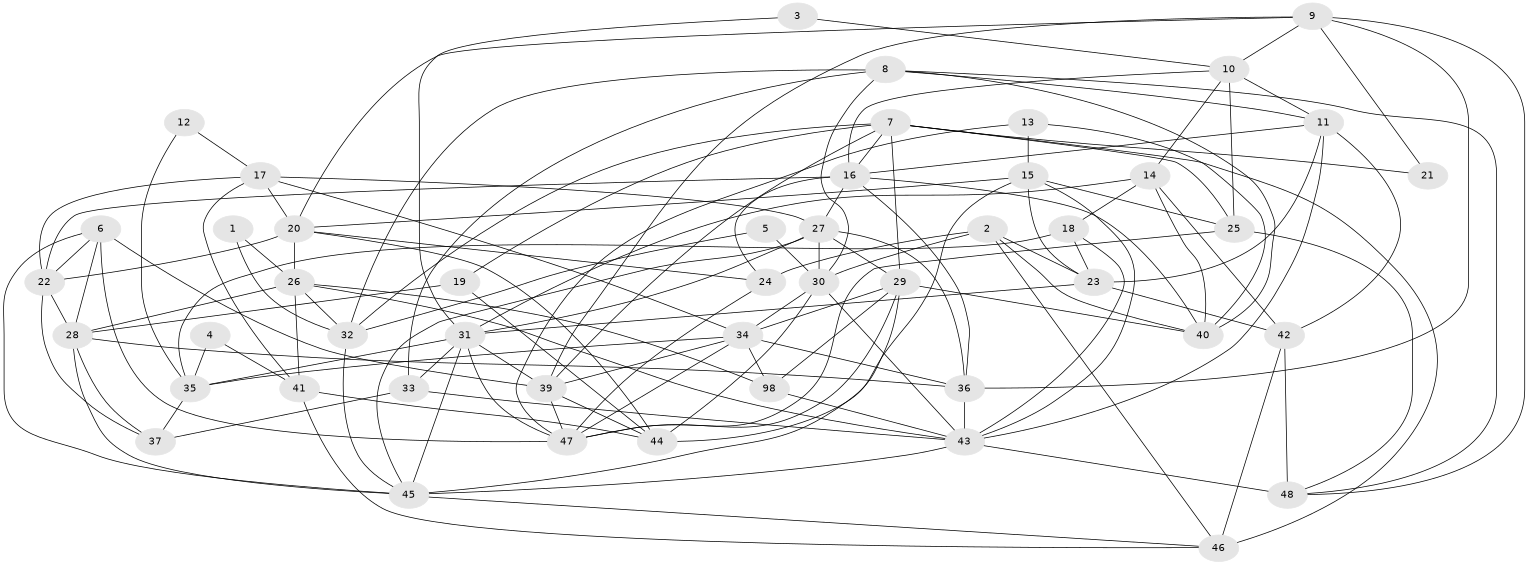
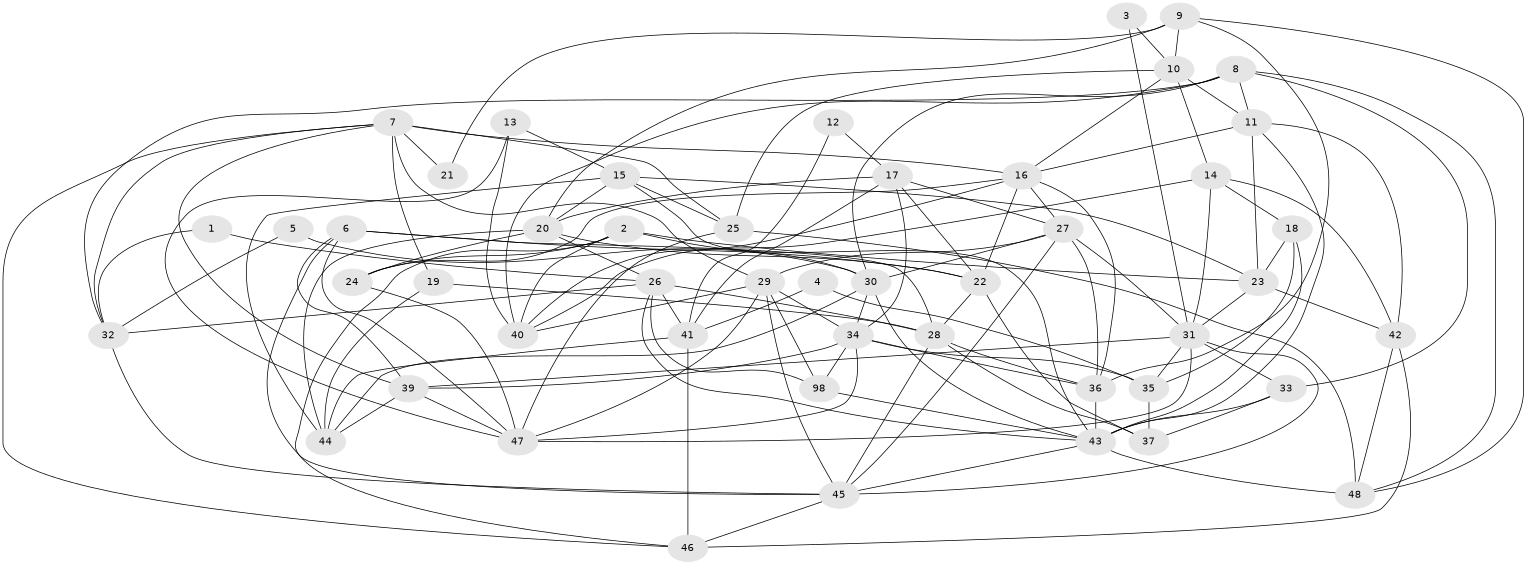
(852, 60) -> none
(142, 251) -> (777, 224)
